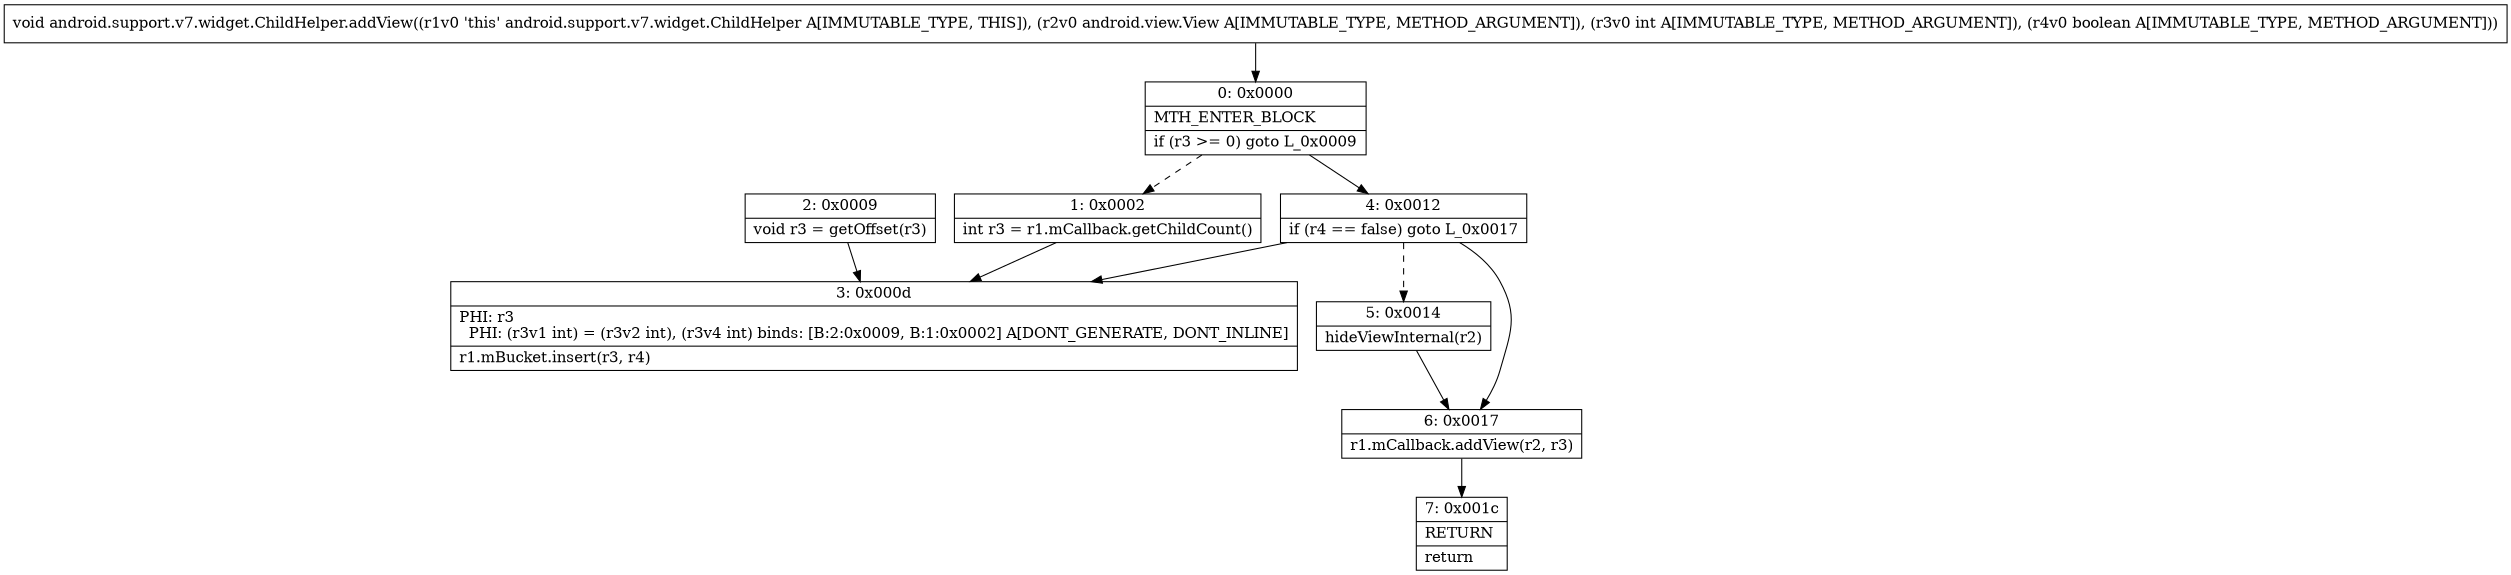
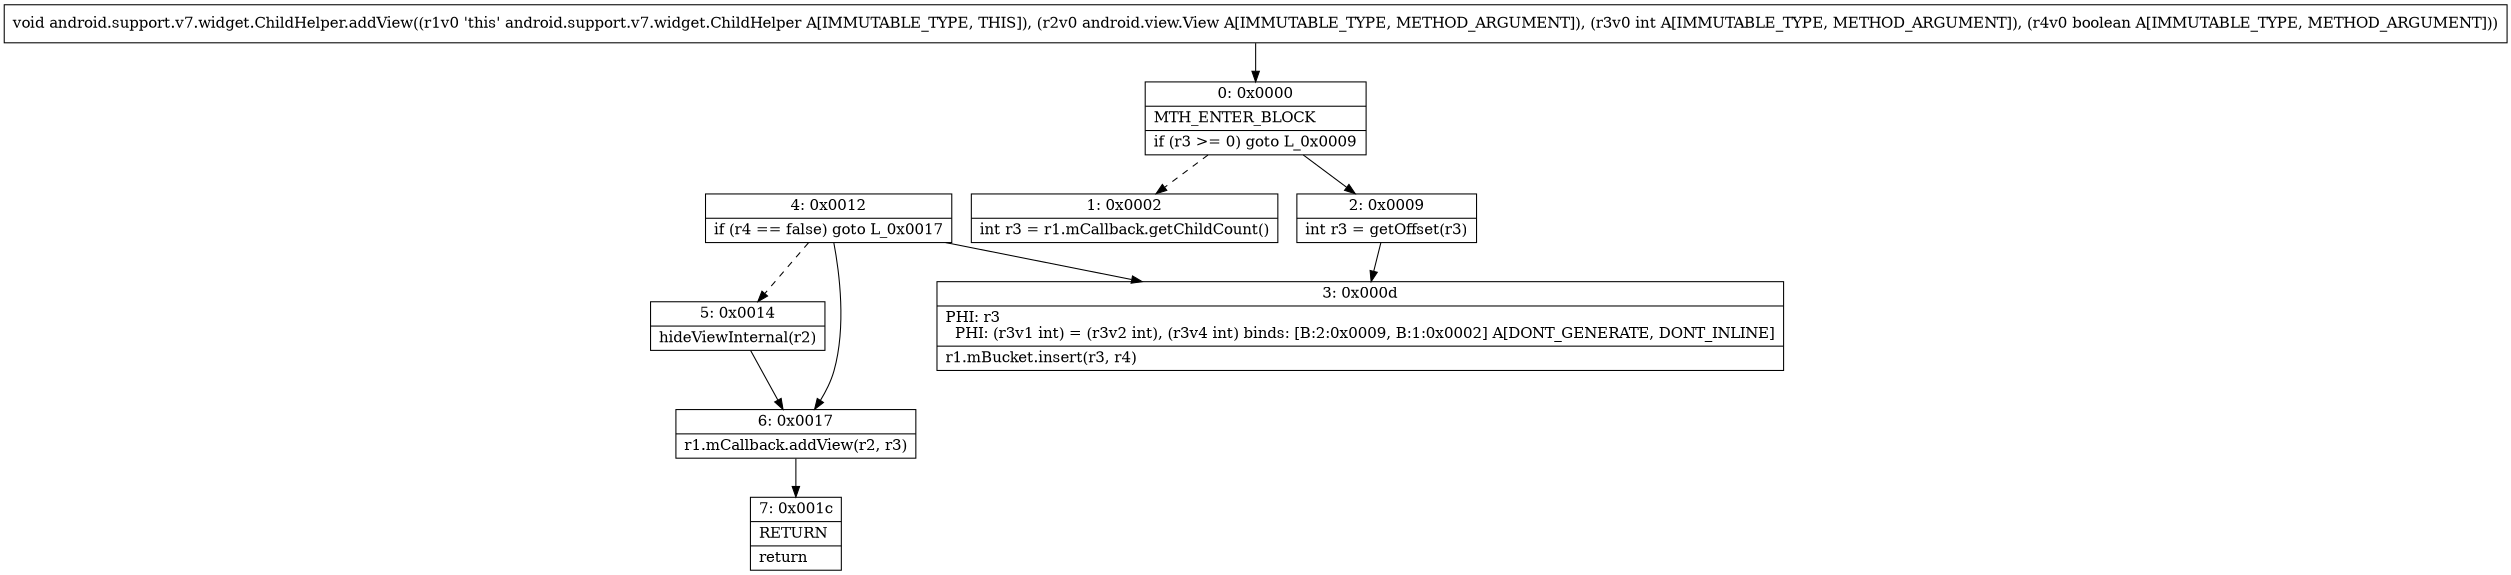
(1334, 171) -> (1325, 171)
(840, 230) -> (1387, 230)
(1018, 260) -> none
